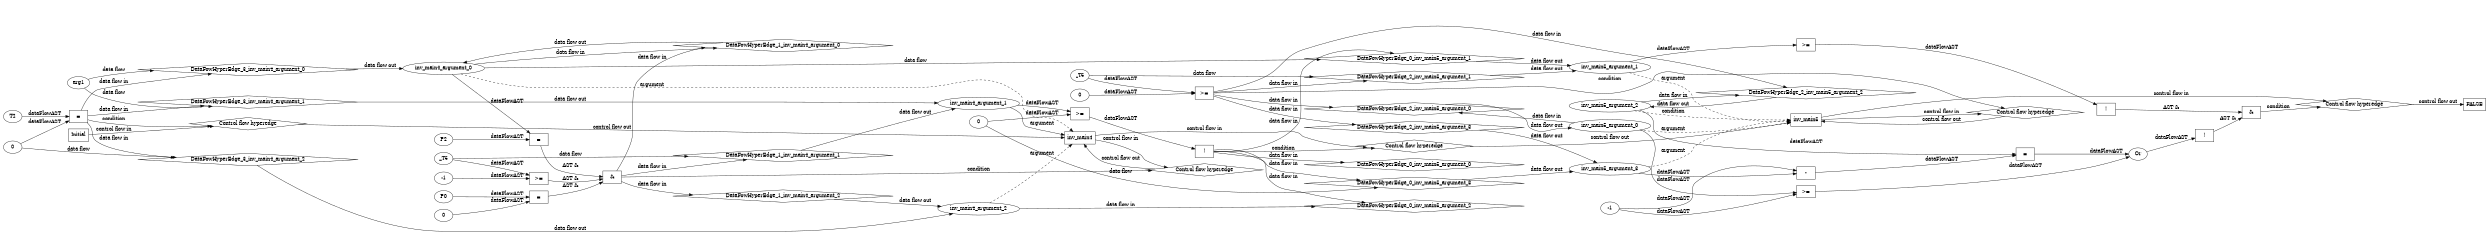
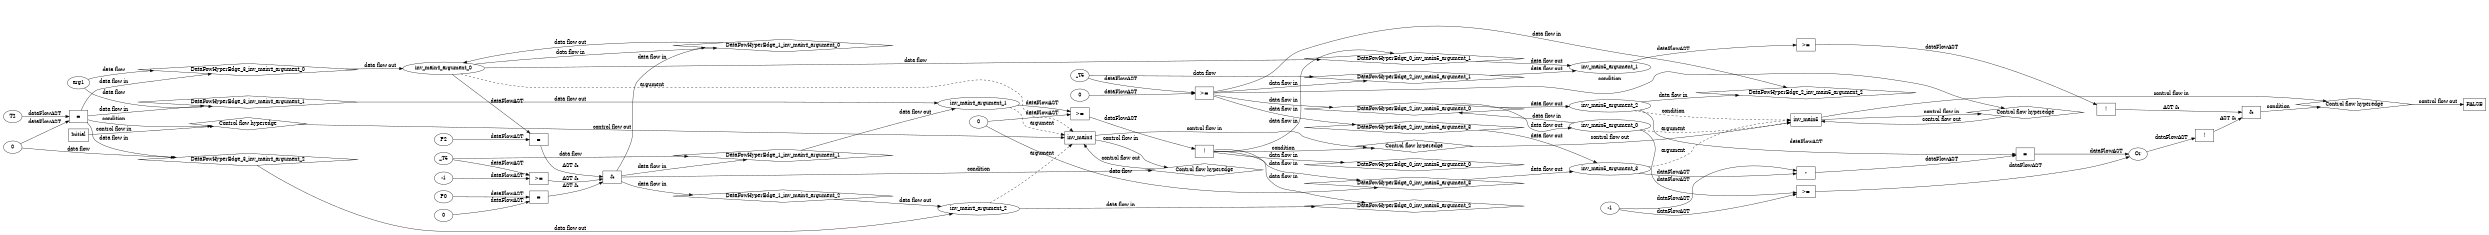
(1715, 105) -> (1533, 107)
(1708, 109) -> none
(1031, 128) -> (1031, 128)
